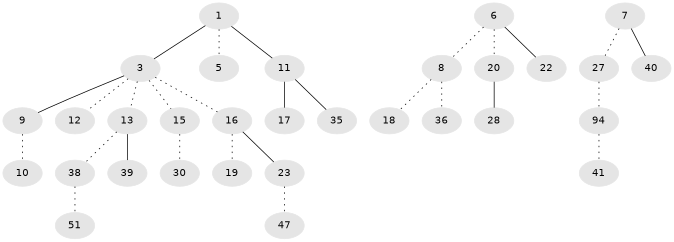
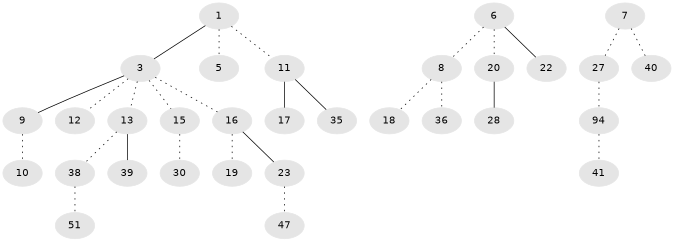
(252, 42) -> (252, 42)
(638, 42) -> (638, 42)
